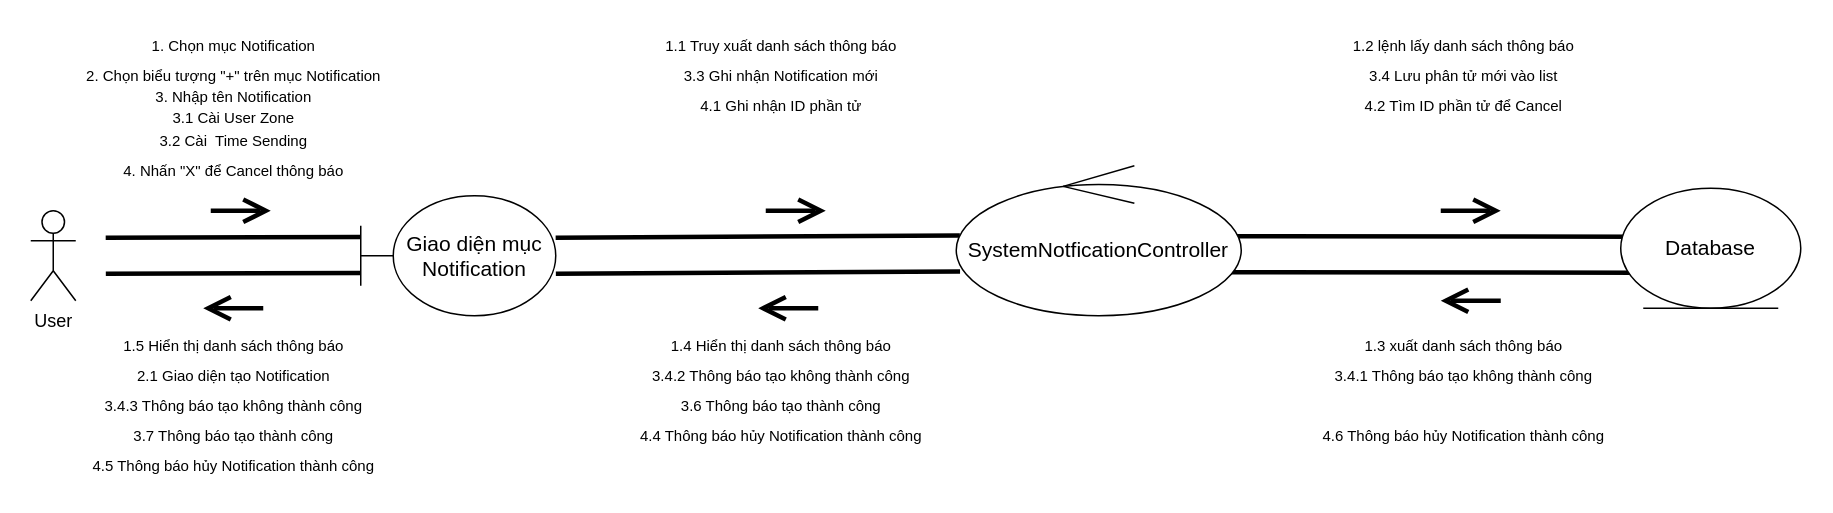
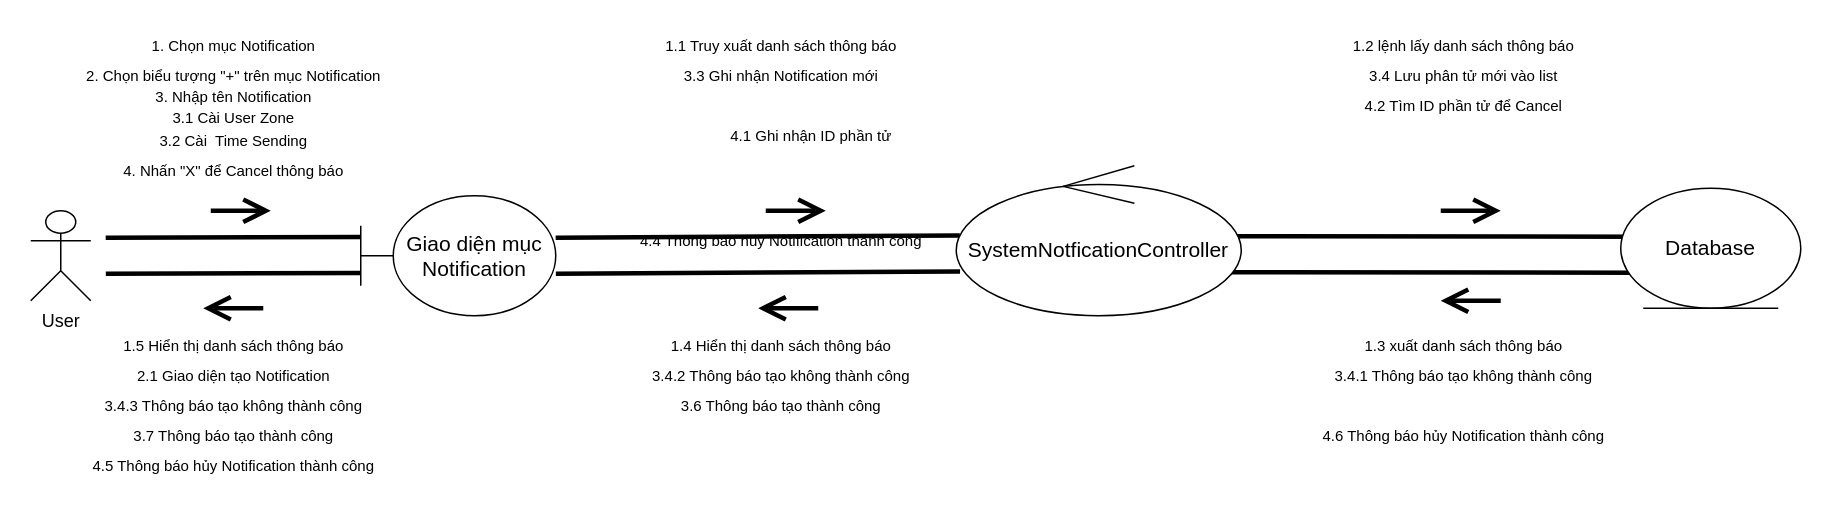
(781, 106) -> (811, 136)
(53, 256) -> (61, 256)
(781, 436) -> (781, 241)
